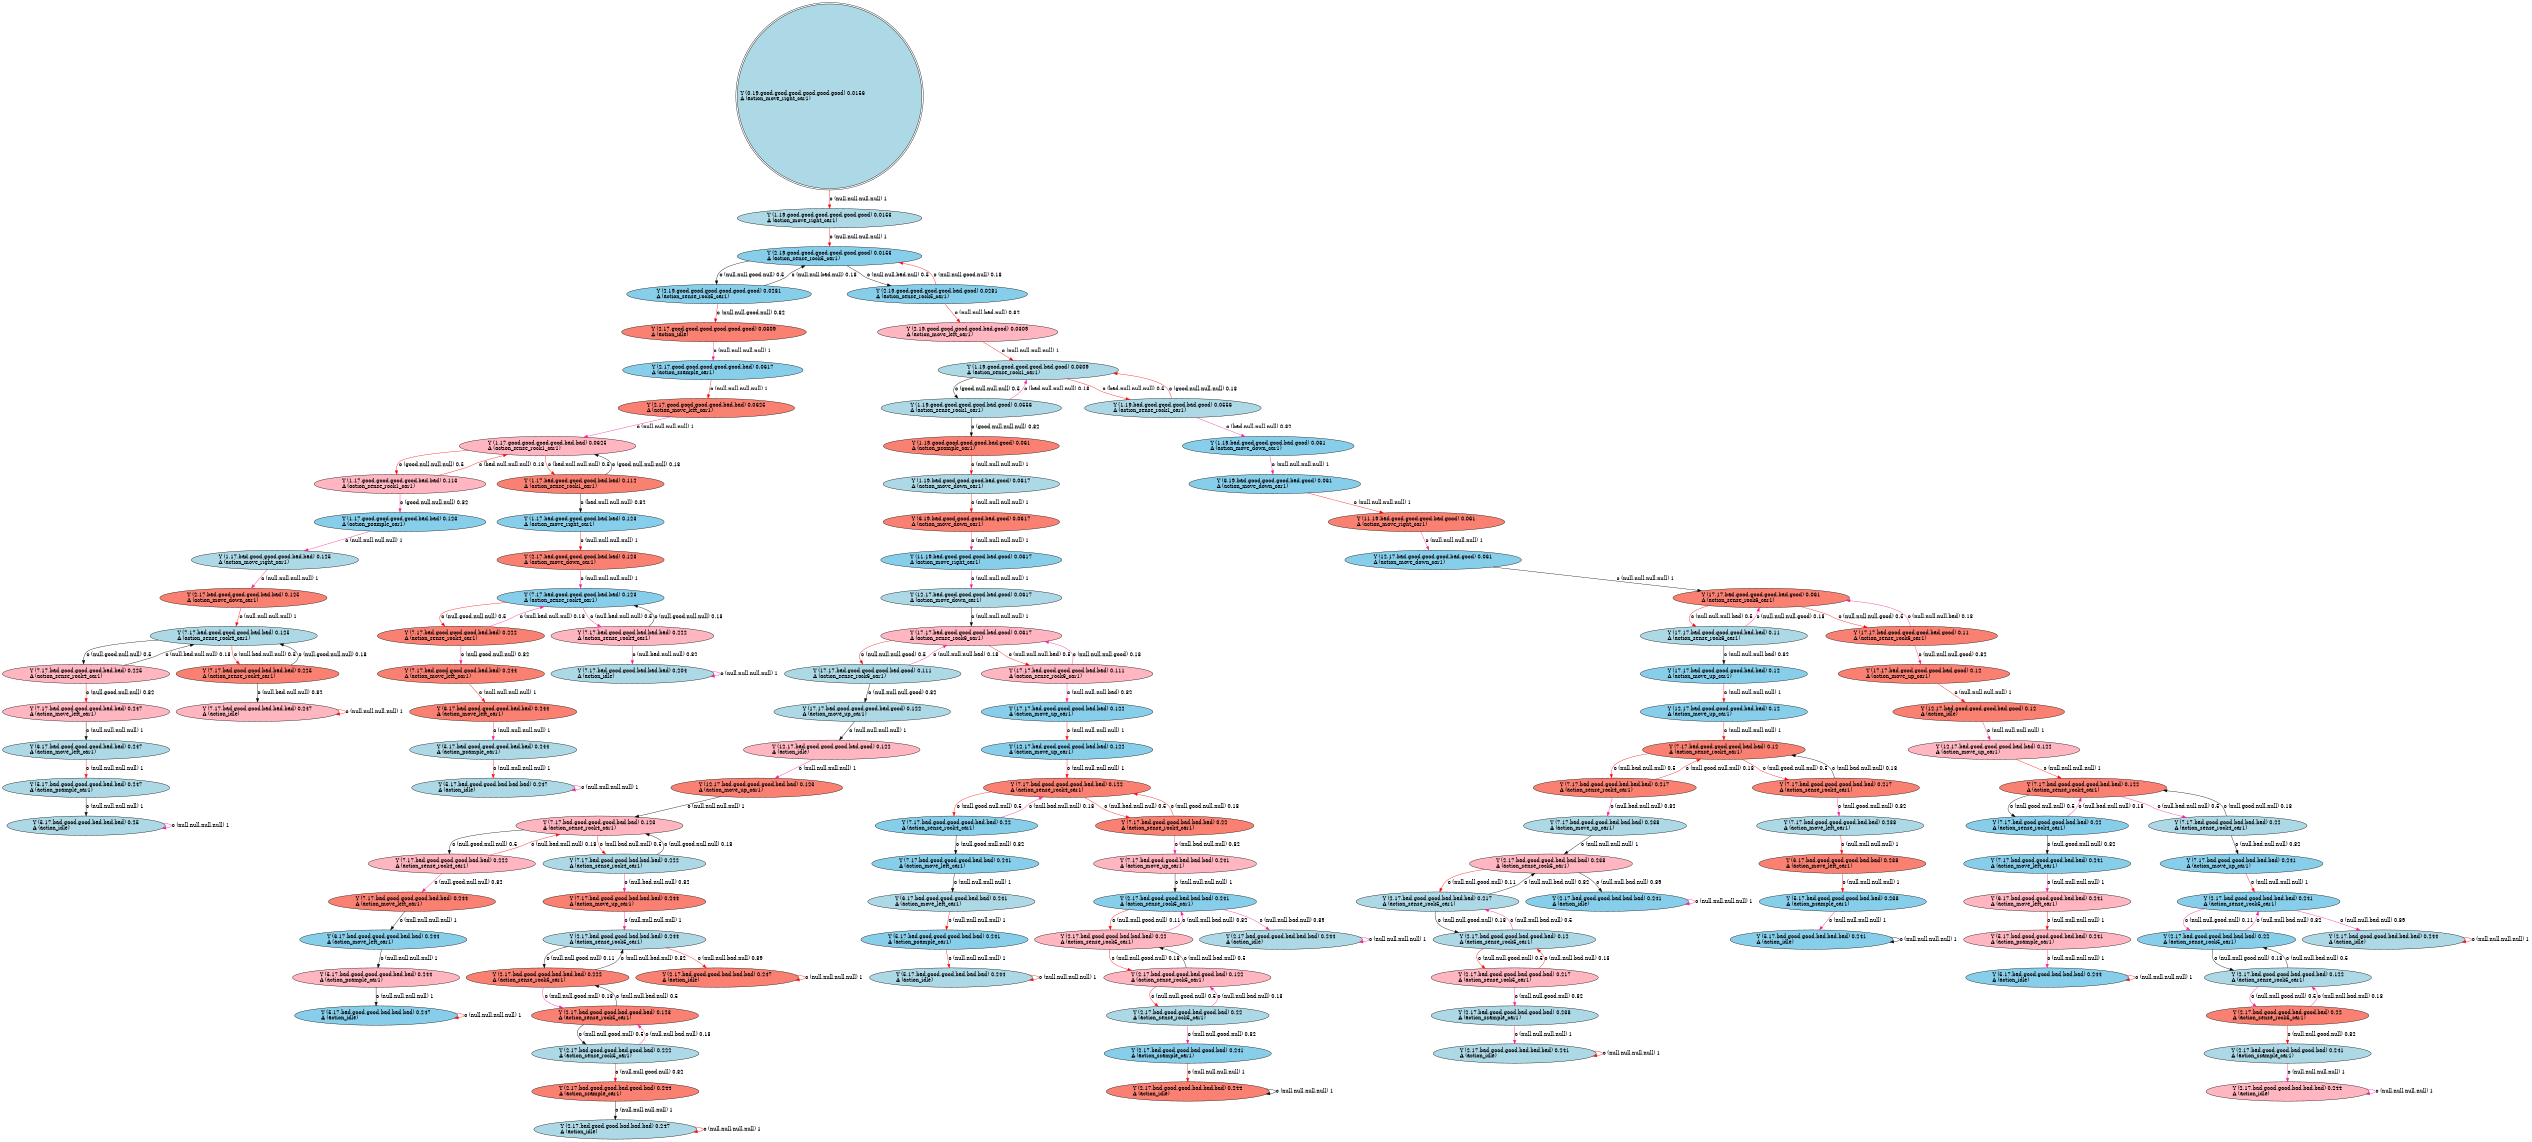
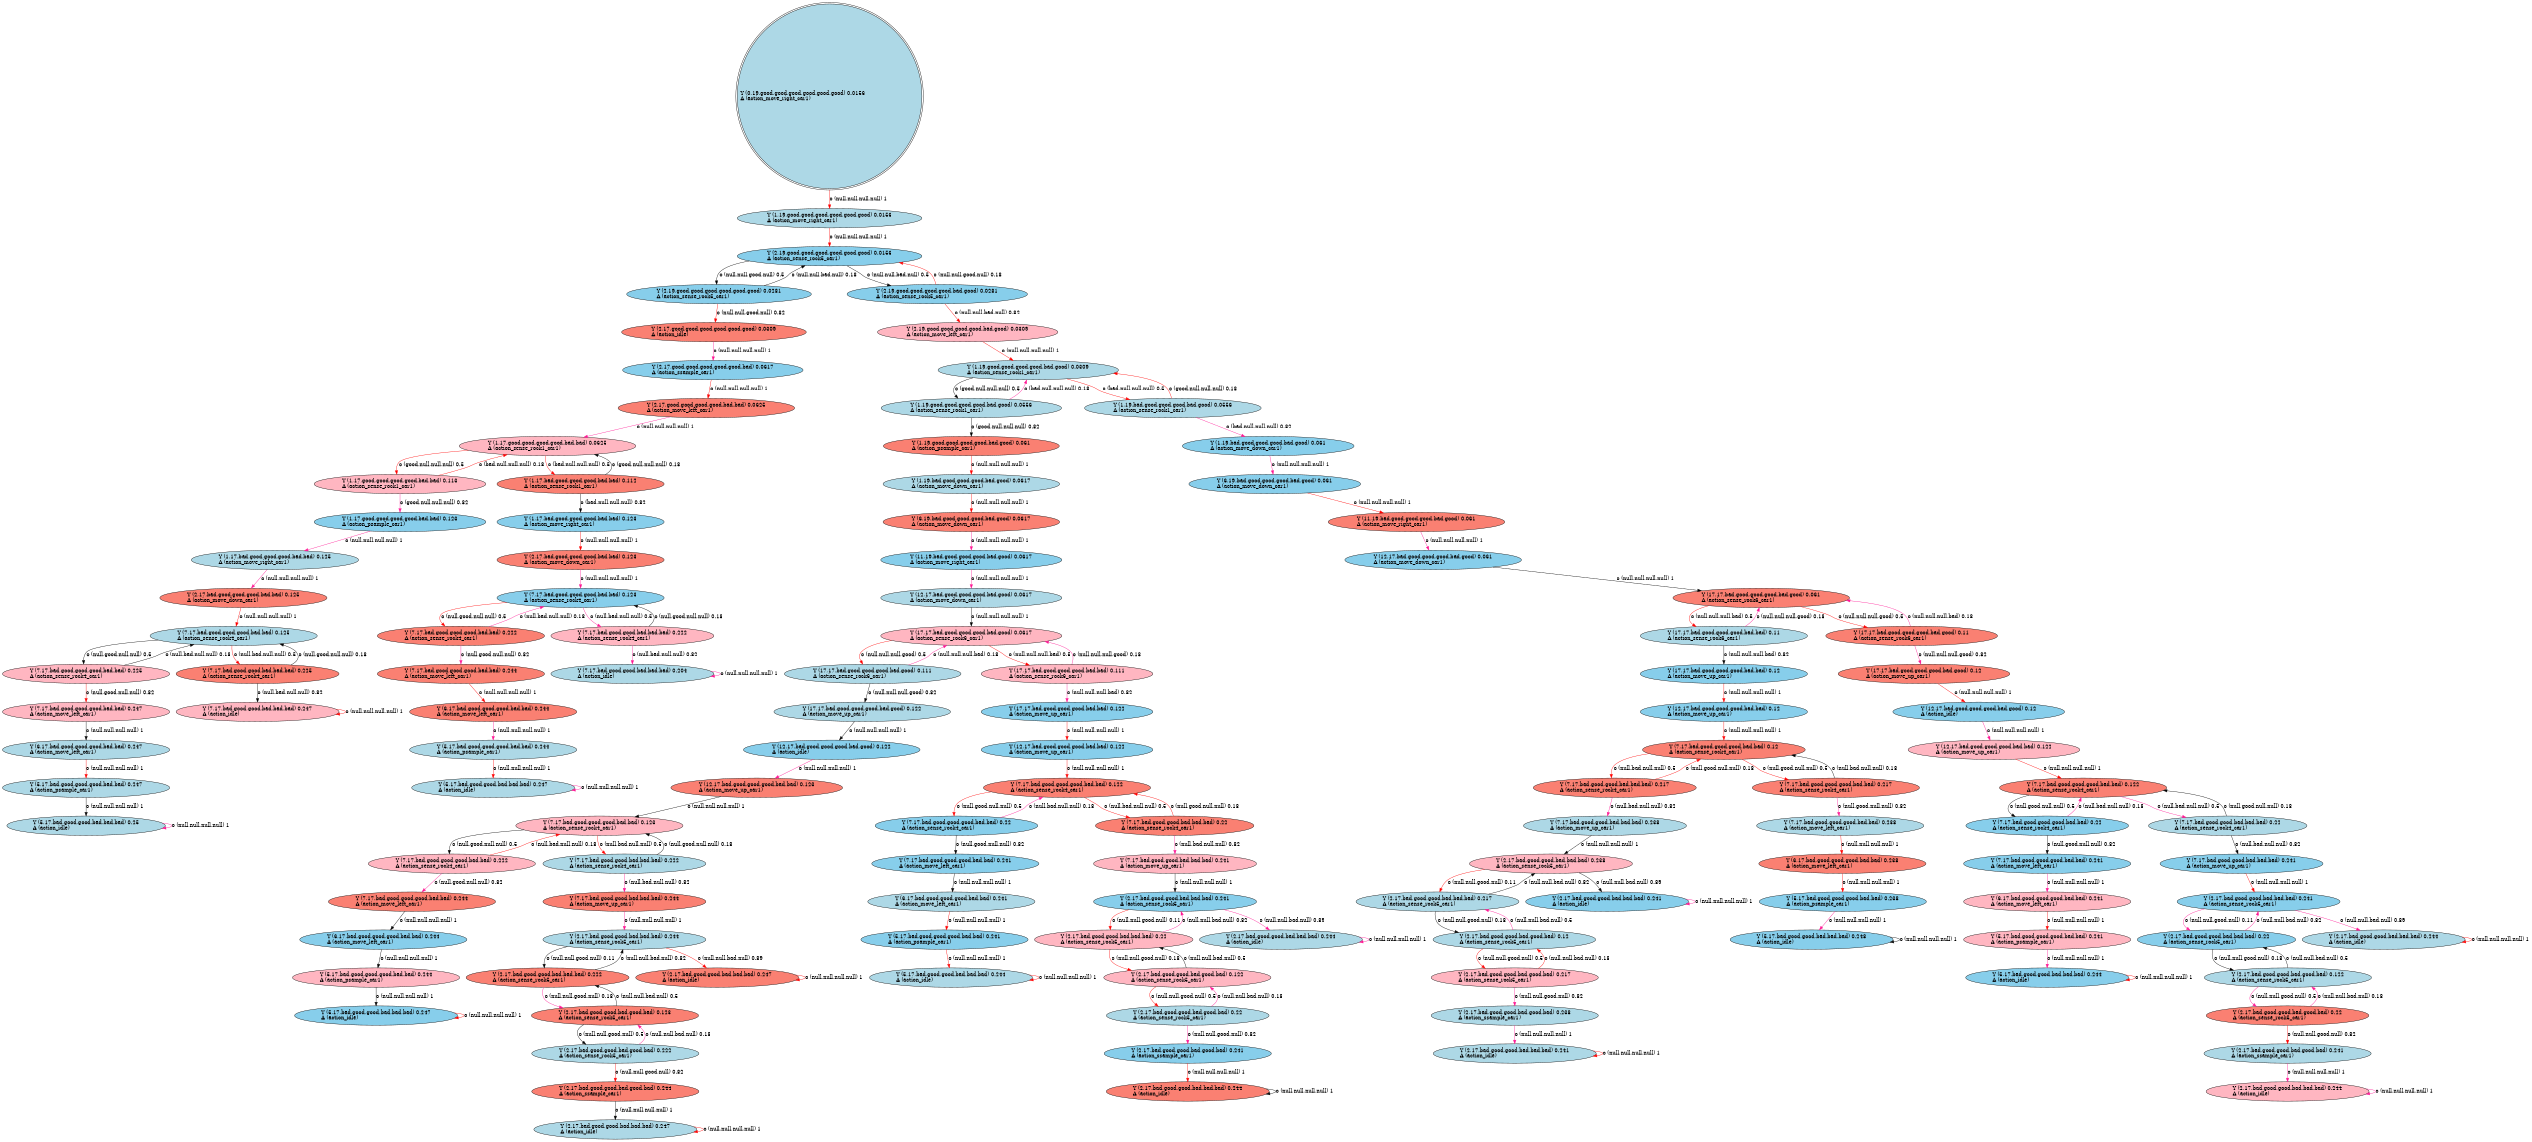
(1979, 712) -> (1979, 712)
(832, 750) -> (832, 750)
(1812, 940) -> (1812, 940)
